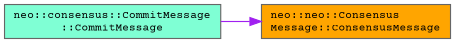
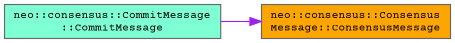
(356, 22) -> (356, 22)
